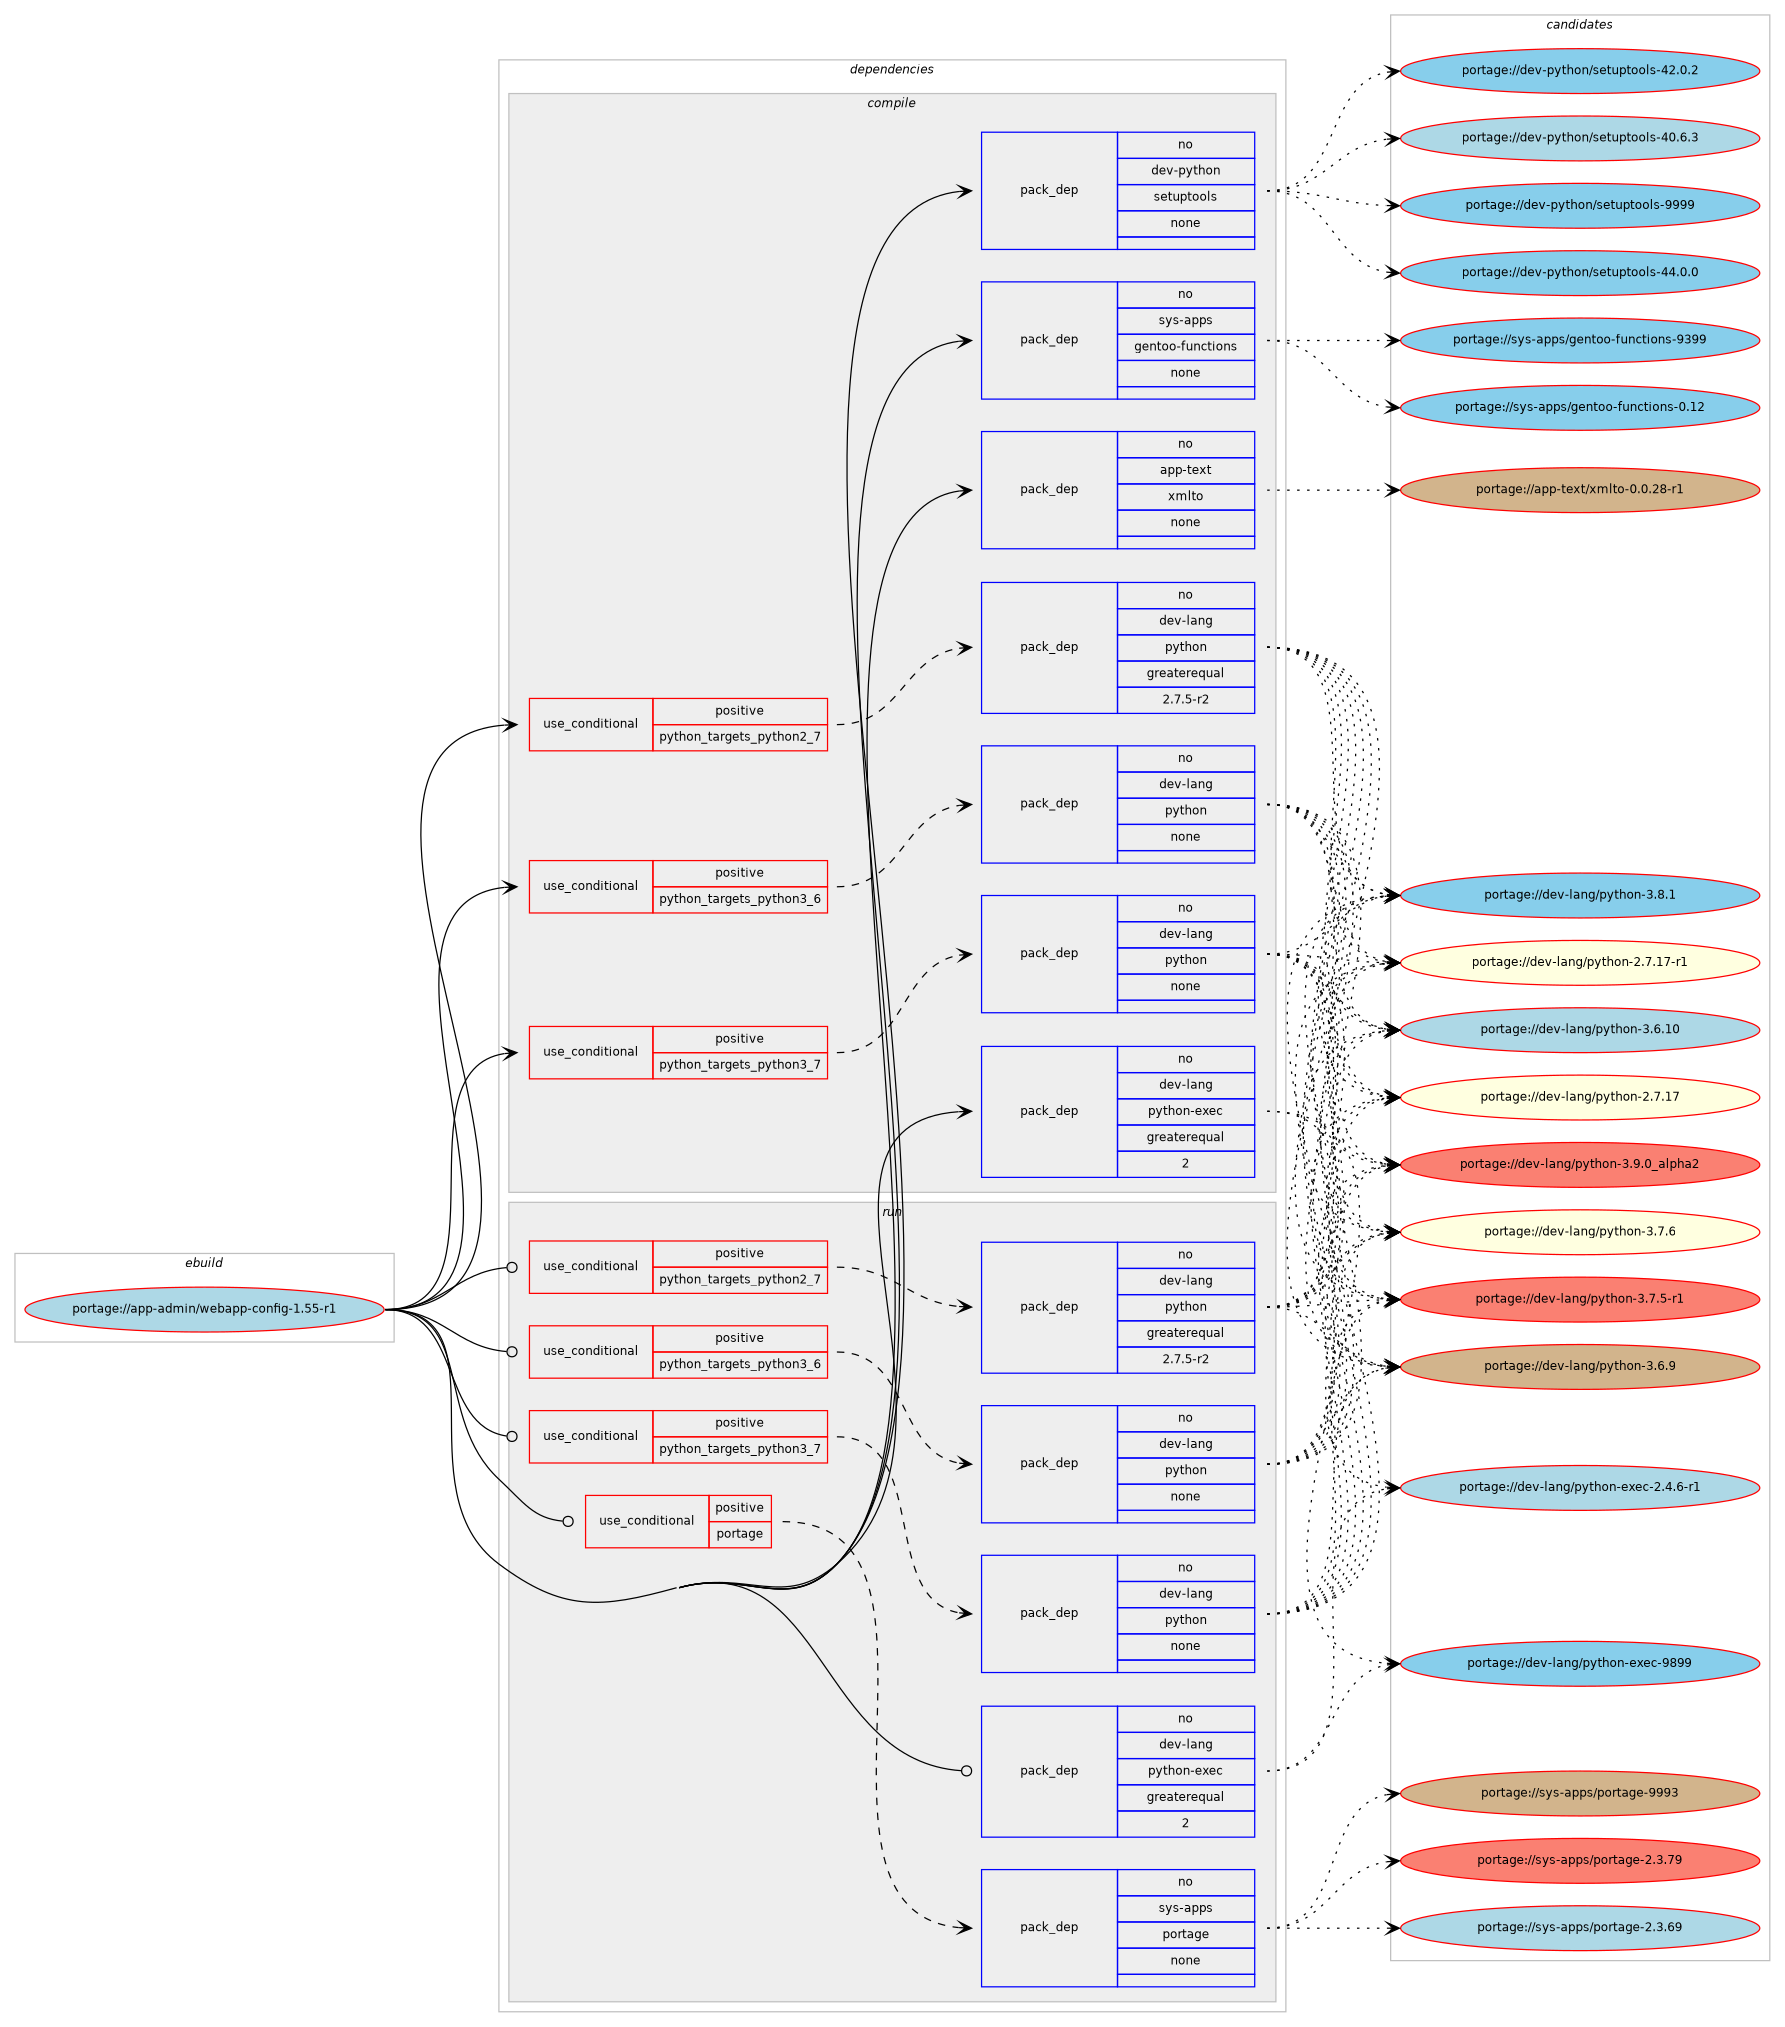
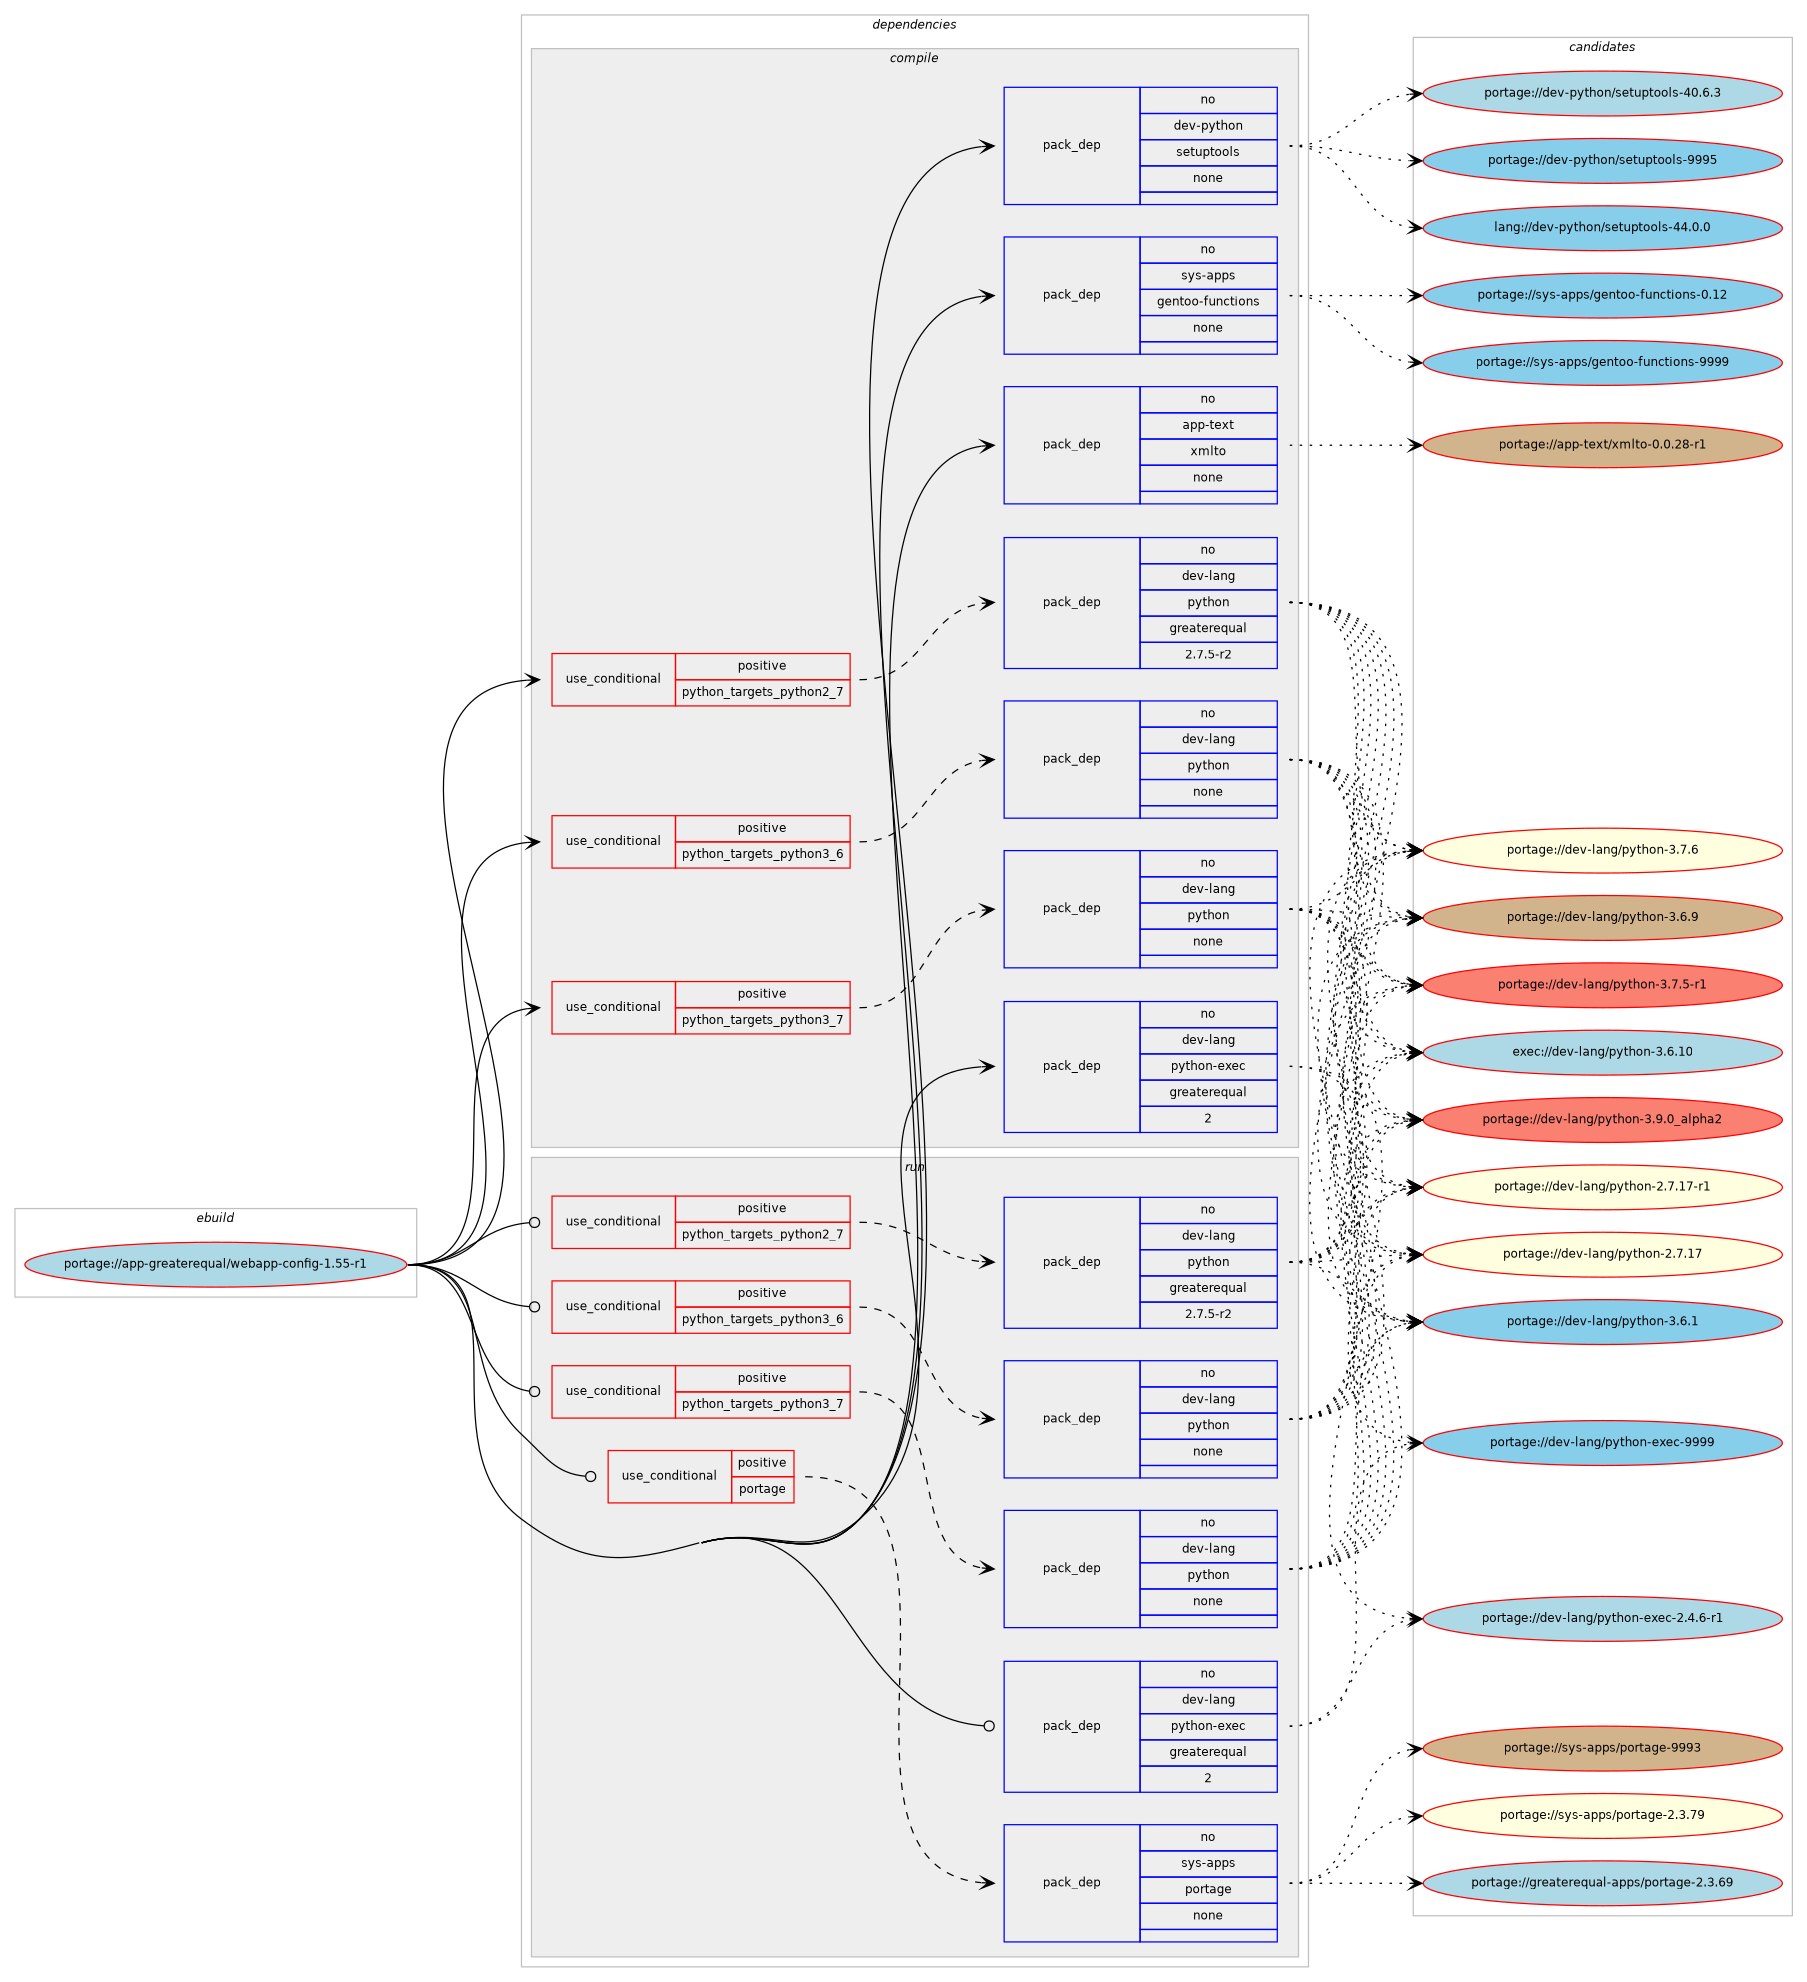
(1580, 71) -> none
(1580, 206) -> (1603, 161)
(1580, 273) -> (1603, 228)
(1580, 340) -> (1603, 363)
(1580, 896) -> (1603, 1322)
(1580, 1030) -> (1603, 1053)
(205, 1310) -> (216, 1265)
(1580, 1664) -> (1603, 1443)
(1580, 1861) -> (1603, 1816)
(1580, 1928) -> (1603, 1883)
